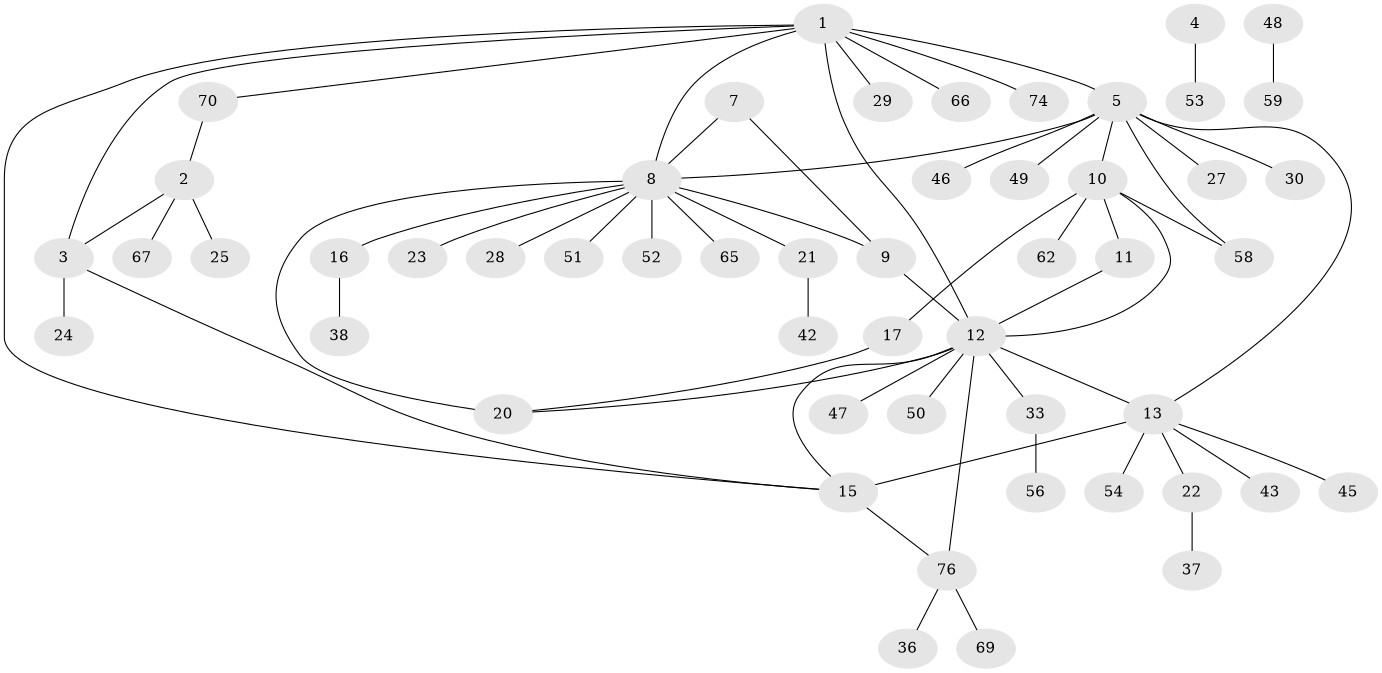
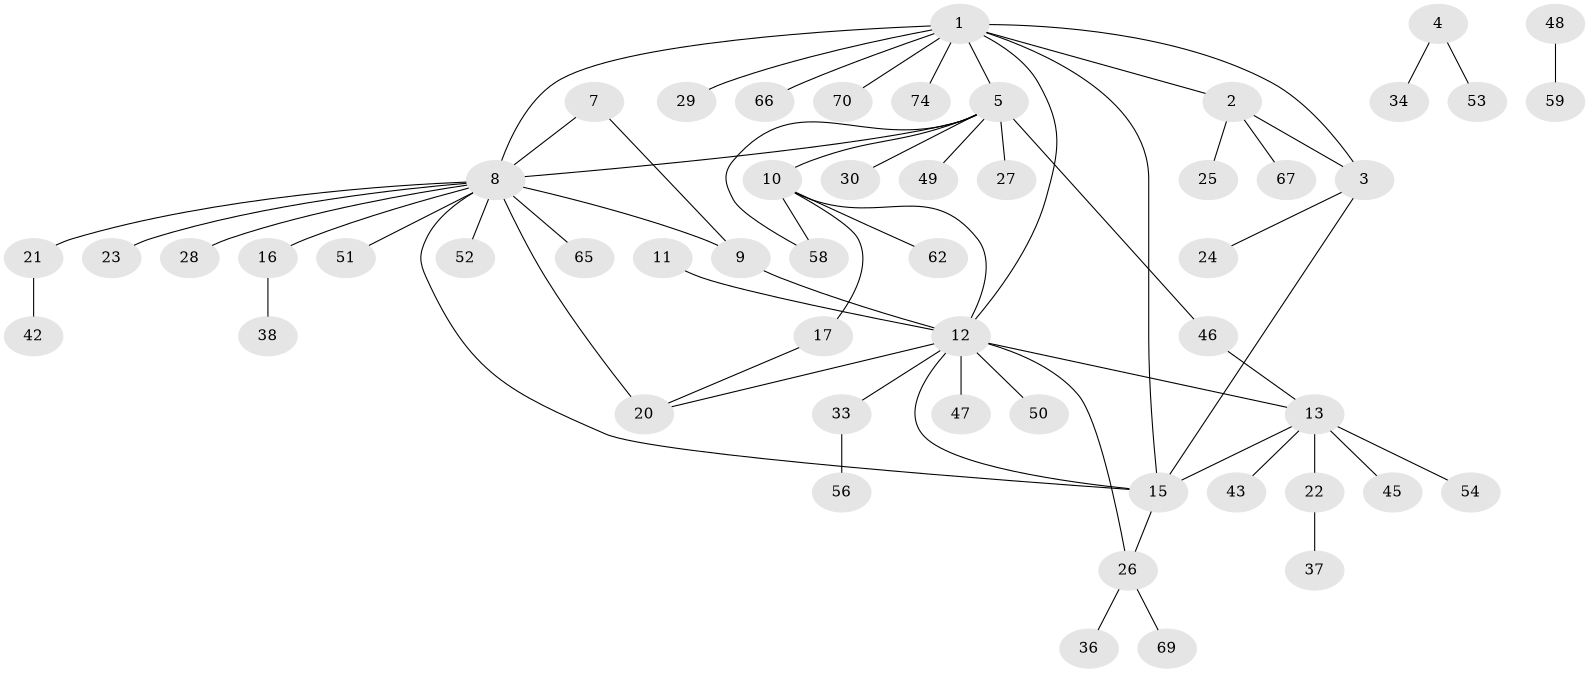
none -> (1399, 102)
(196, 141) -> (1096, 63)
(1349, 214) -> (1262, 375)
(1111, 219) -> none
none -> (691, 450)
(947, 571) -> (1128, 571)
